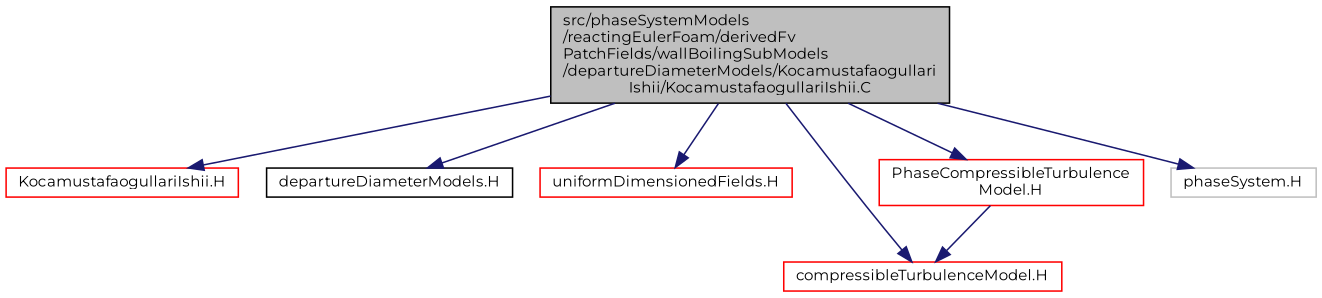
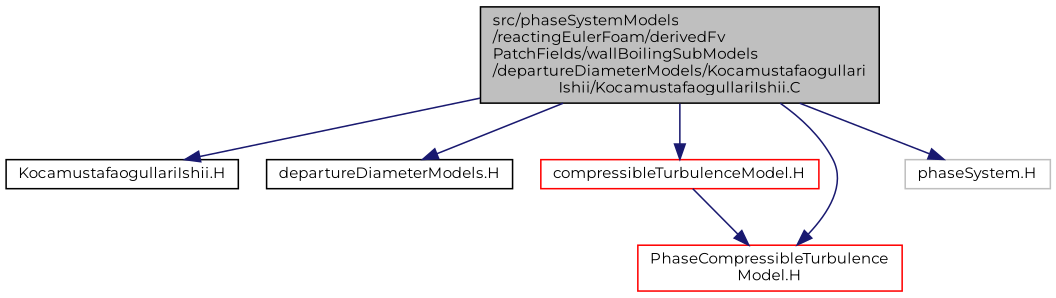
(122, 183) -> (122, 174)
(666, 183) -> none
(969, 228) -> (715, 211)
